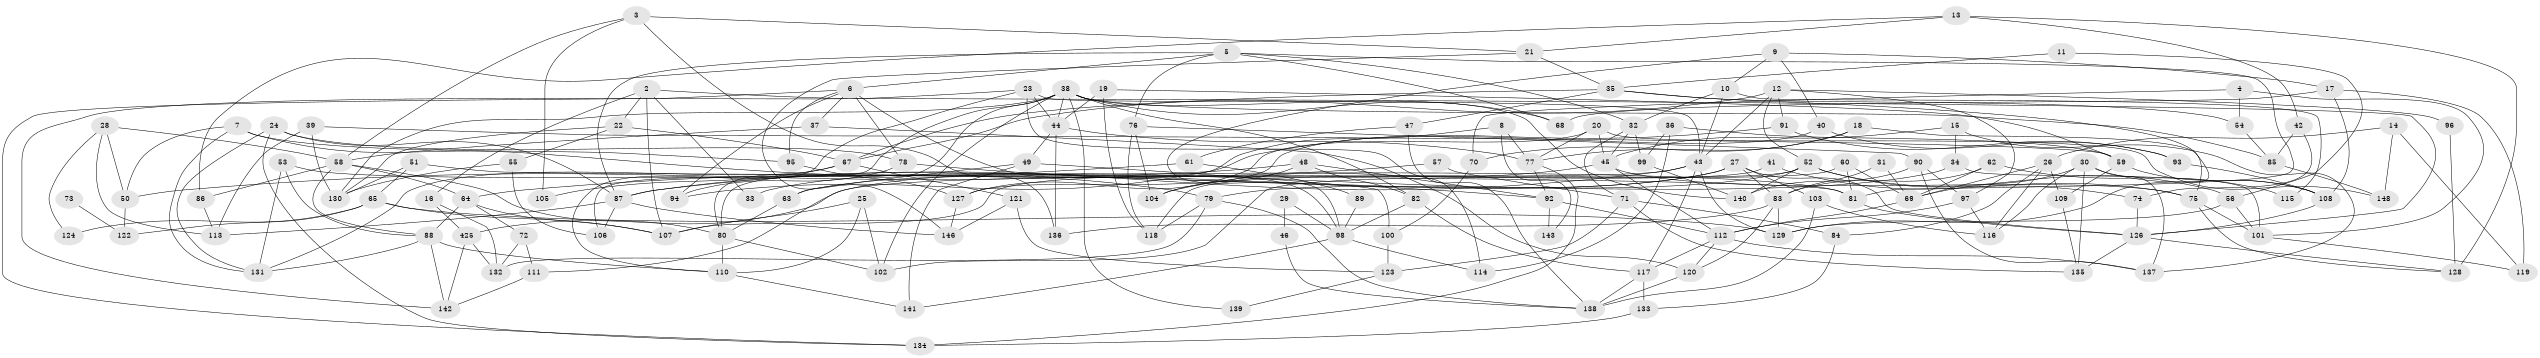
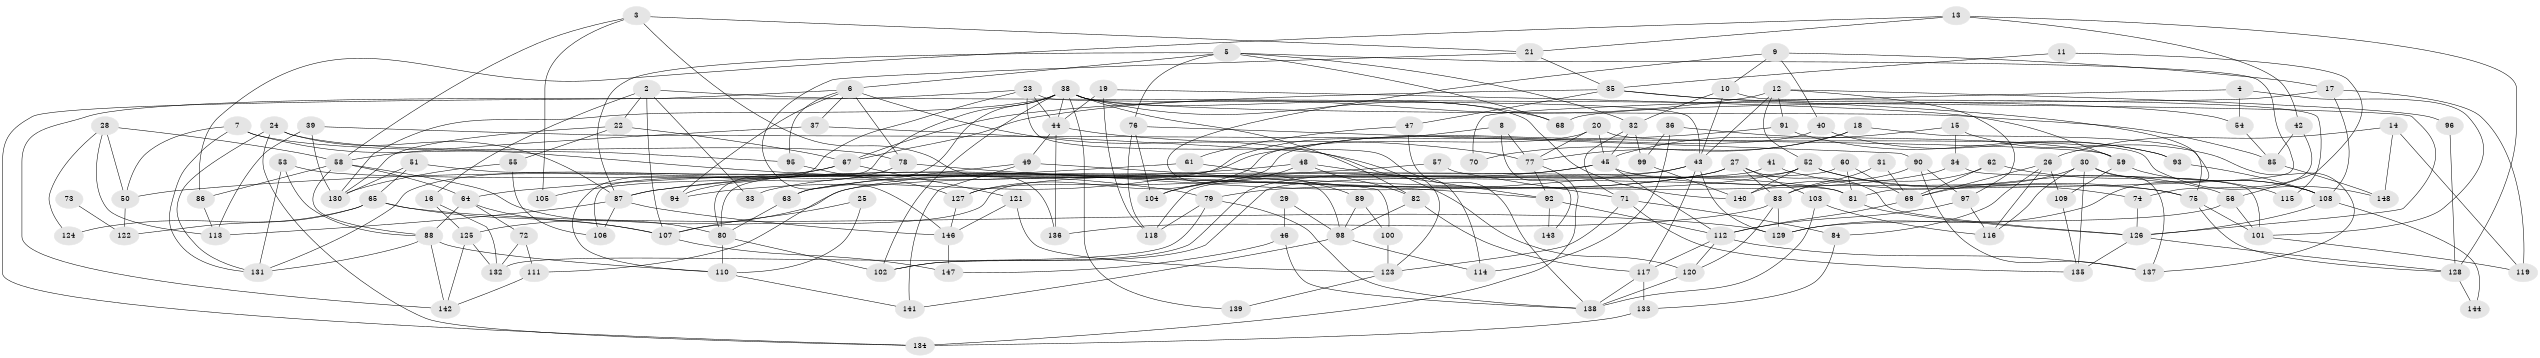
(984, 163) -> (1264, 145)
(1438, 205) -> (1377, 222)
(467, 236) -> (467, 236)
(872, 236) -> (1237, 200)
none -> (949, 273)
none -> (2475, 309)
